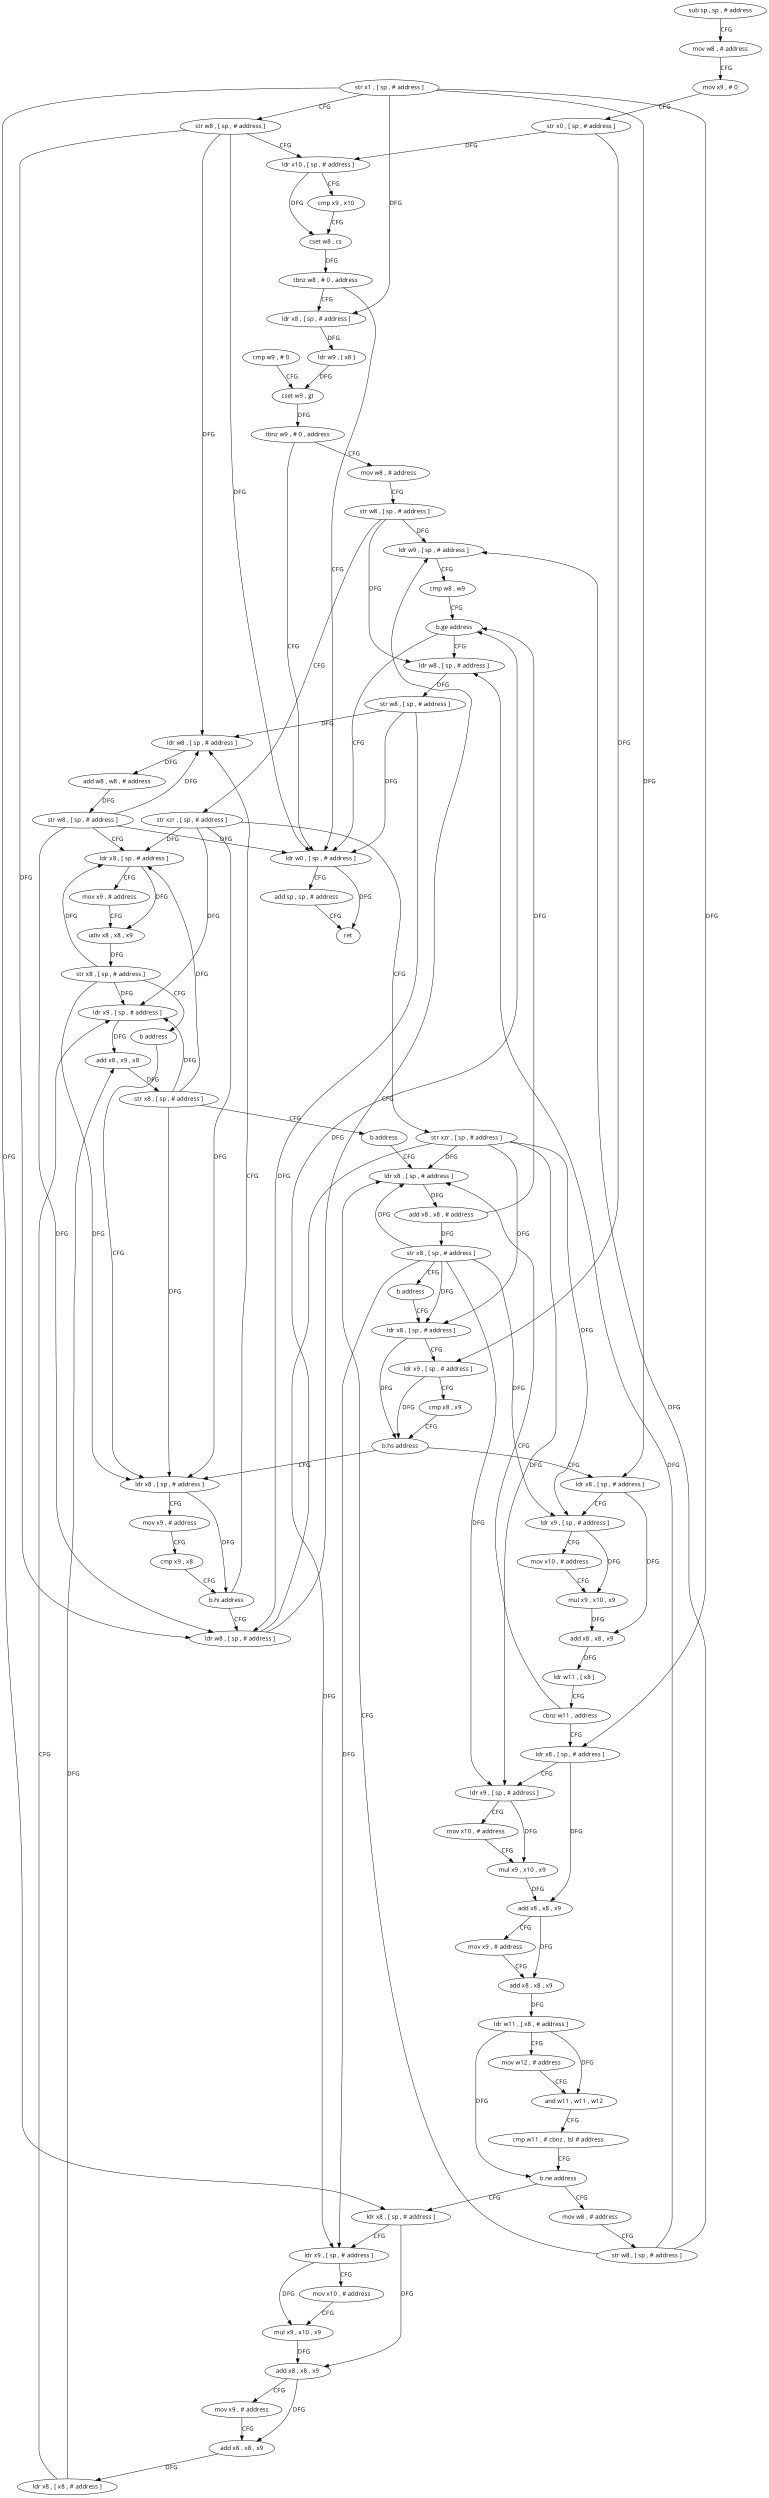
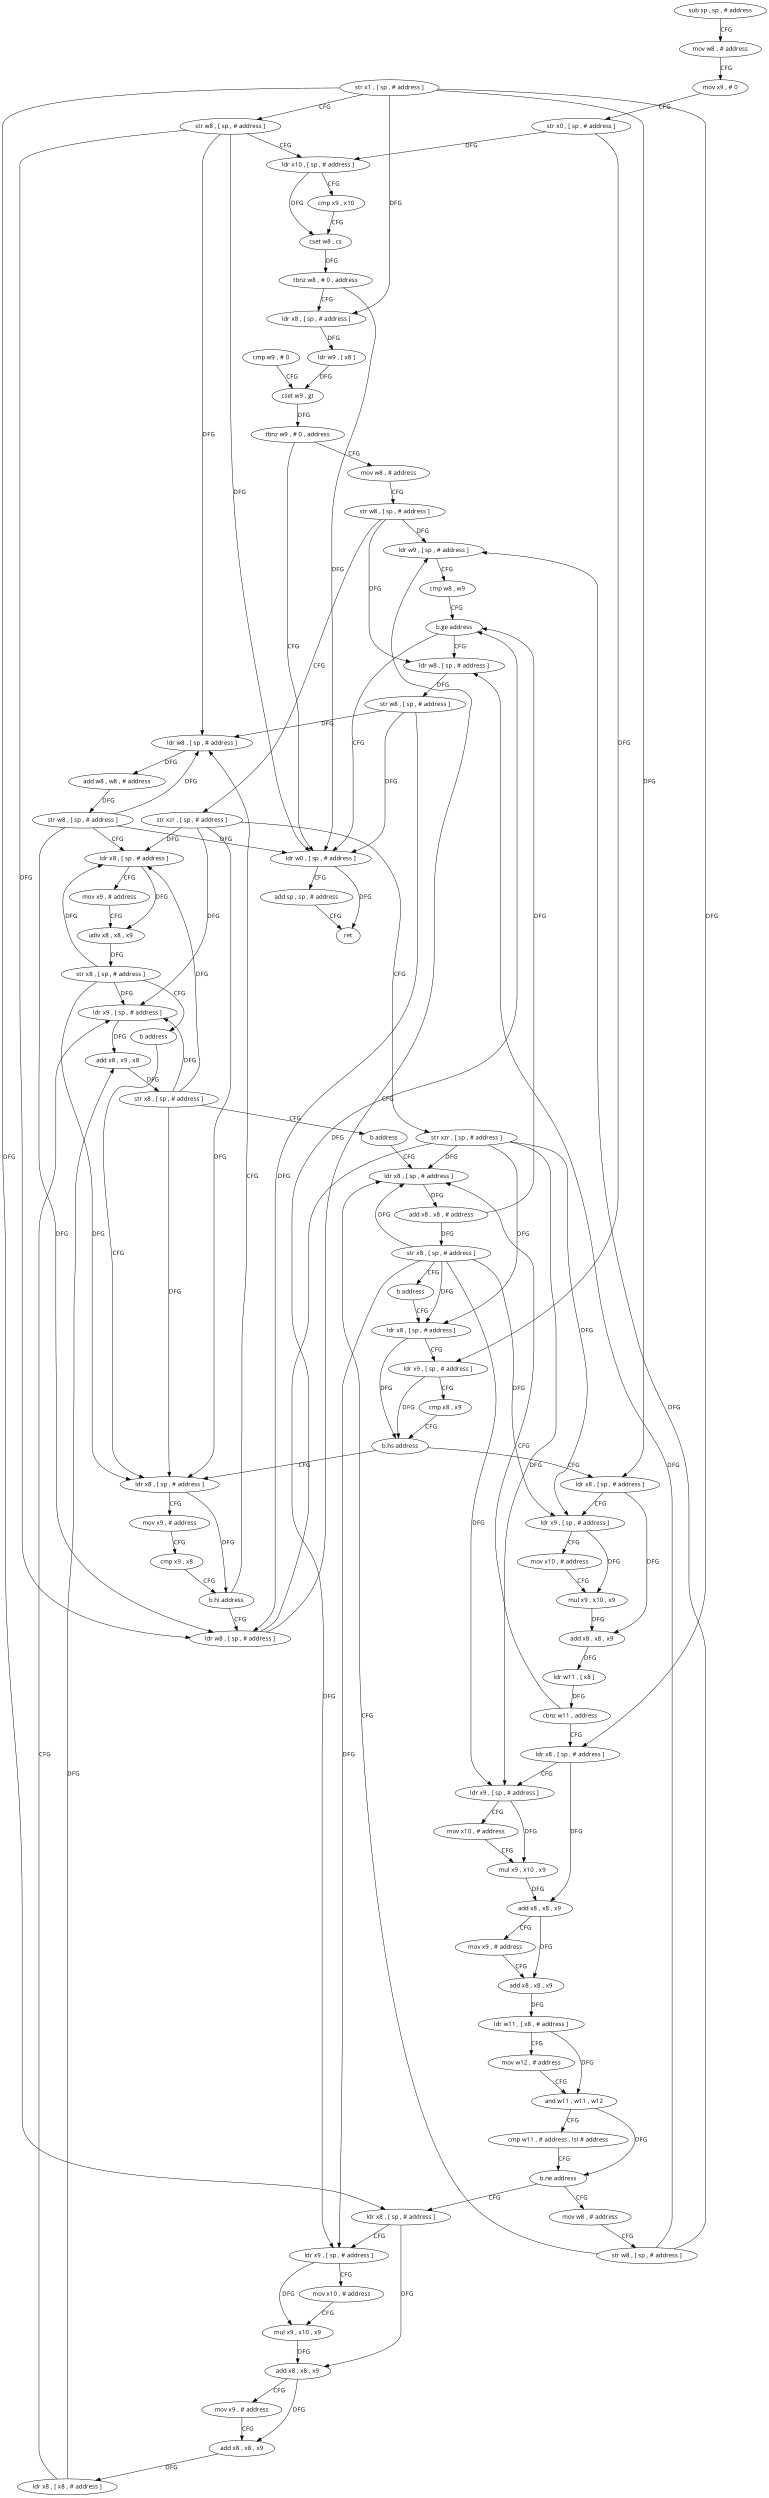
(338, 570) -> (338, 570)
(579, 1697) -> (579, 1697)
(476, 2112) -> (634, 2143)
(558, 2140) -> (558, 2140)
